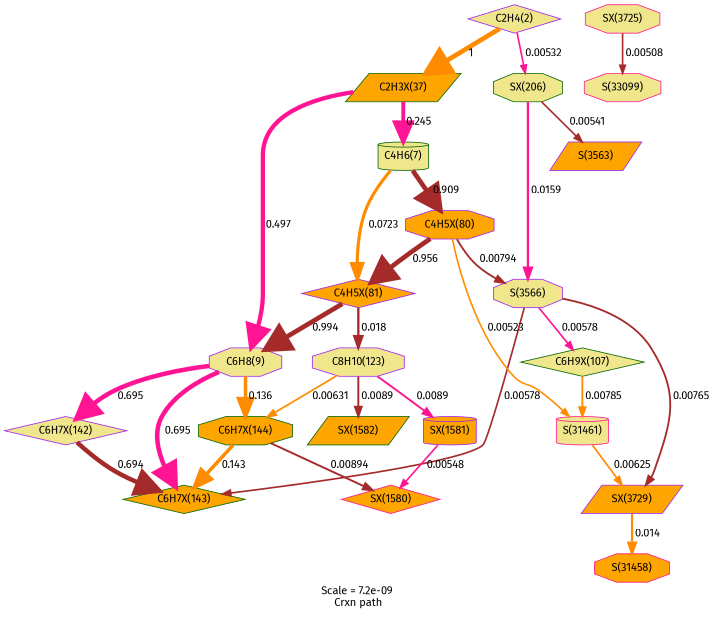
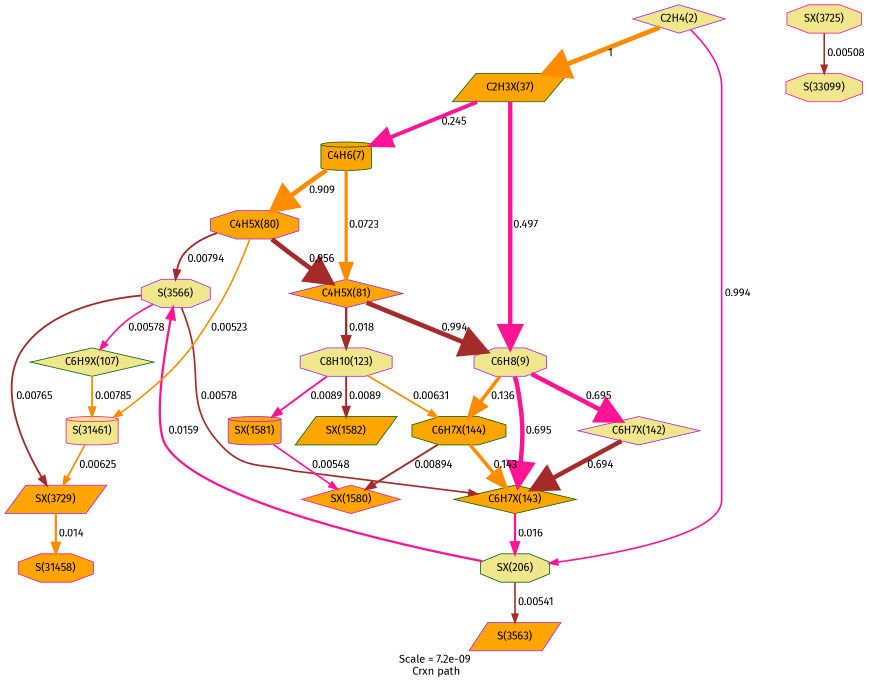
(542, 53) -> (736, 293)
(403, 156) -> (346, 156)
(420, 181) -> (308, 183)
none -> (515, 528)
